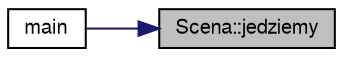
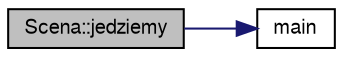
(112, 29) -> (210, 29)
